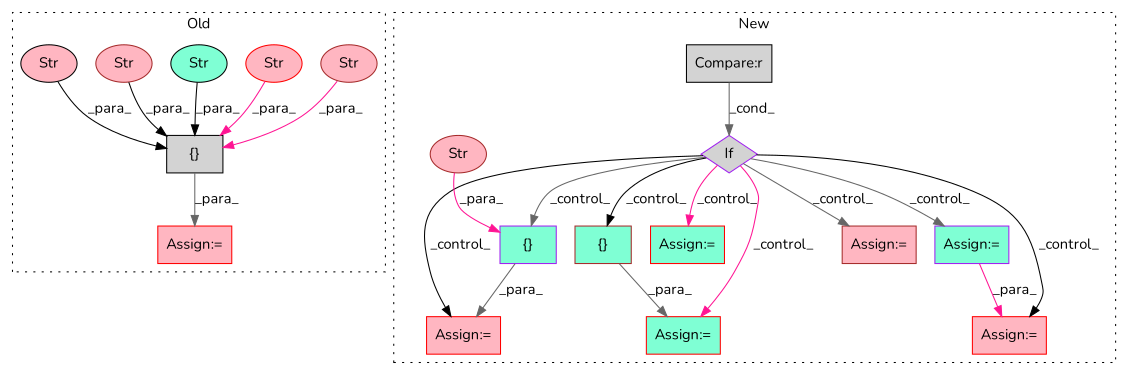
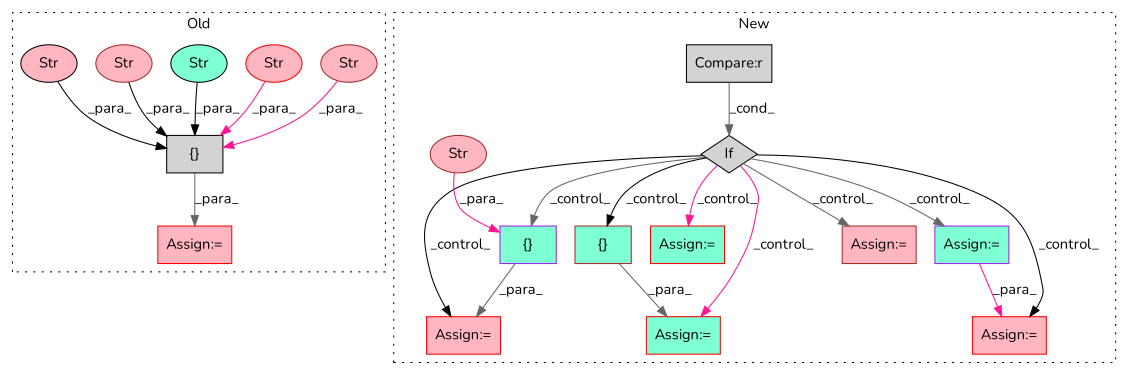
(729, 154) -> (729, 154)
